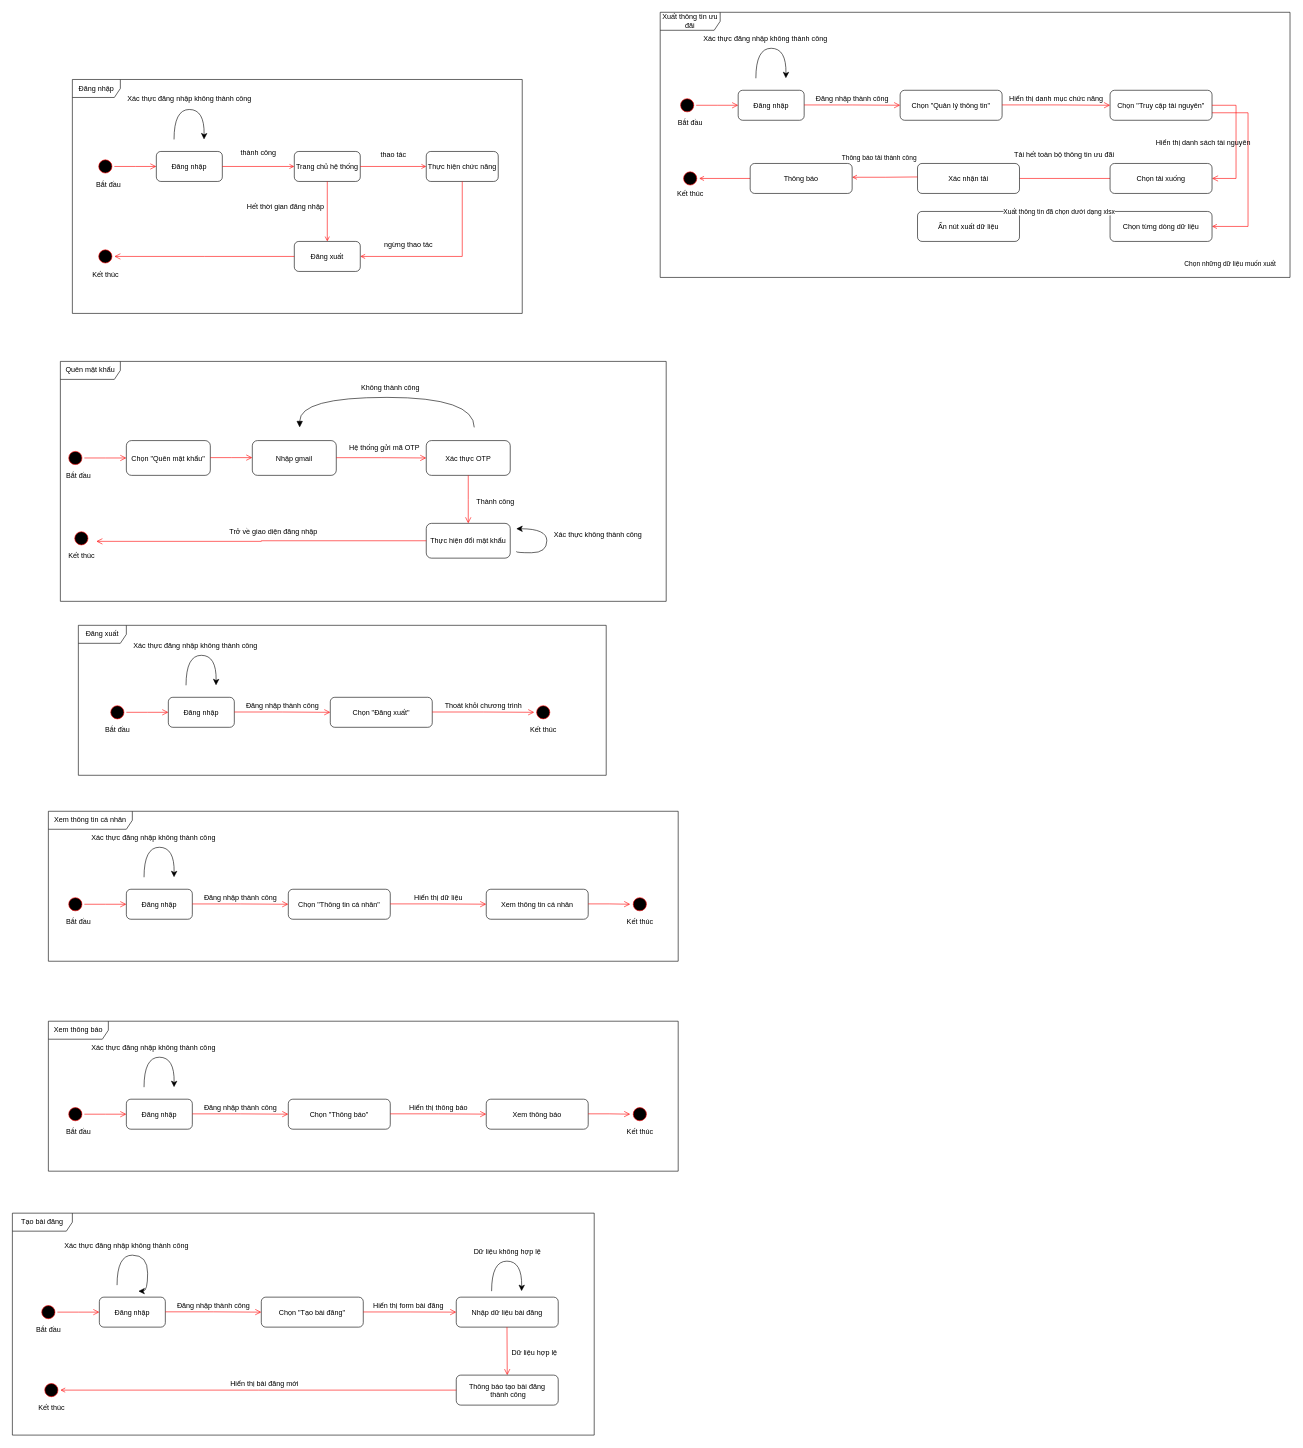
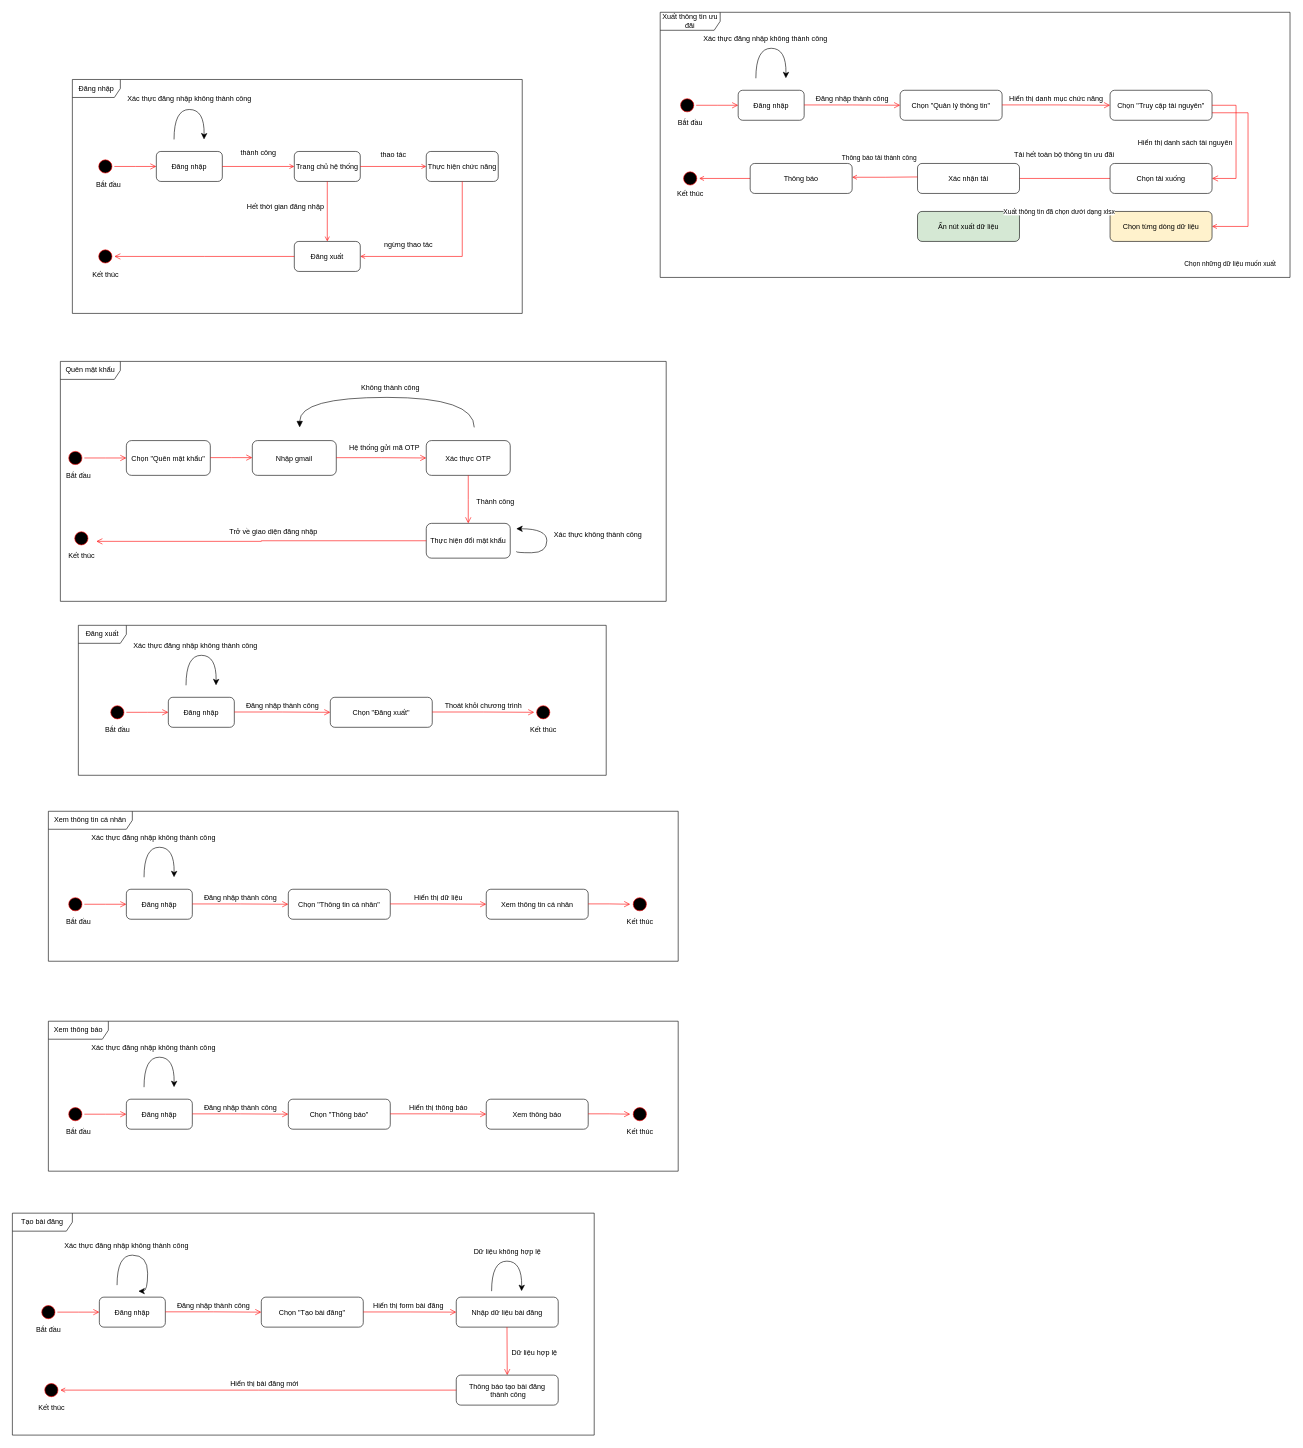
(1203, 143) -> (1185, 143)
(969, 227) -> (969, 227)
(1161, 227) -> (1161, 227)
